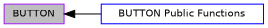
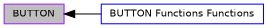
(182, 14) -> (182, 14)
